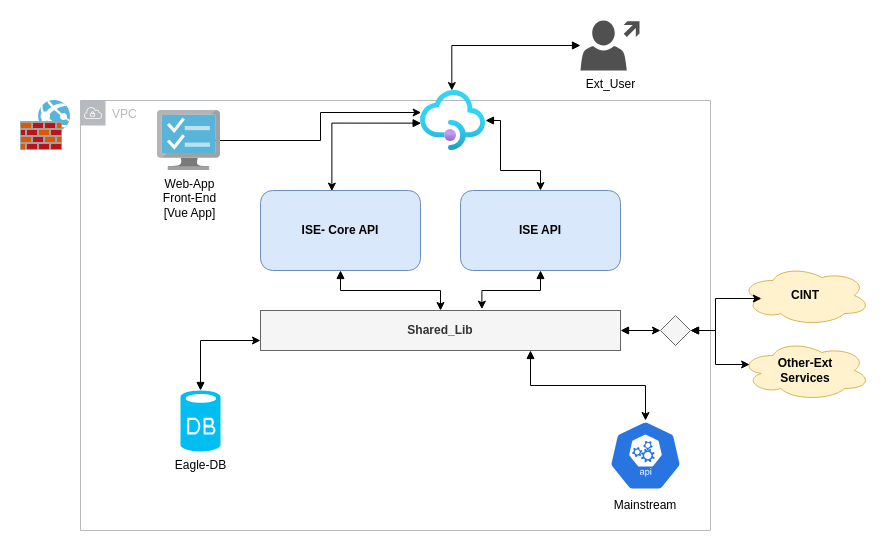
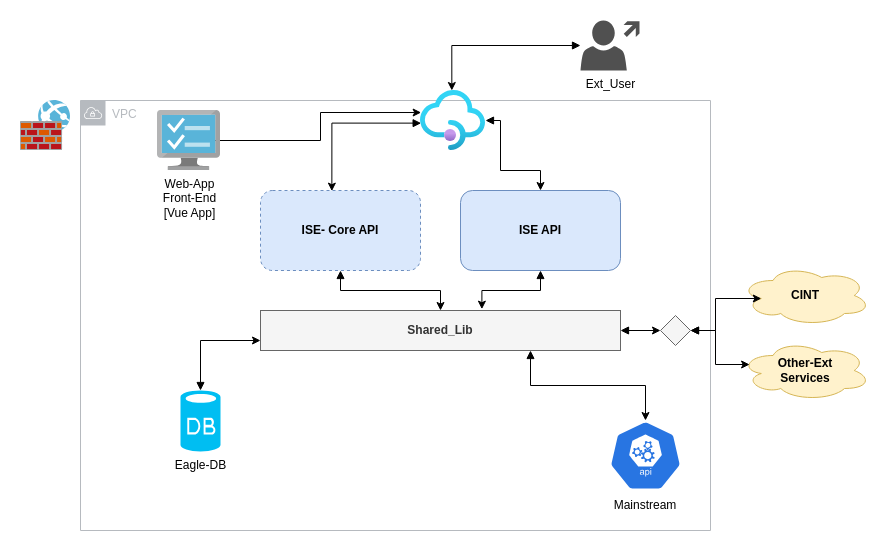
(341, 231) -> (341, 231)
